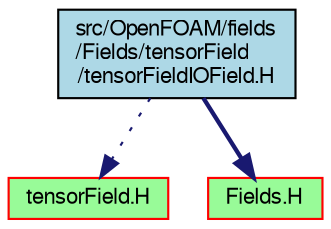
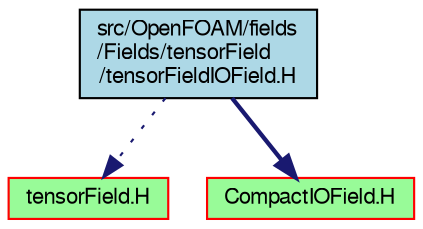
(265, 198) -> (311, 198)
